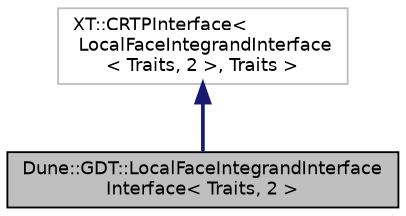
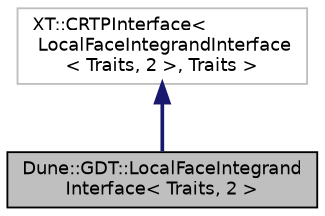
(203, 180) -> (162, 180)
